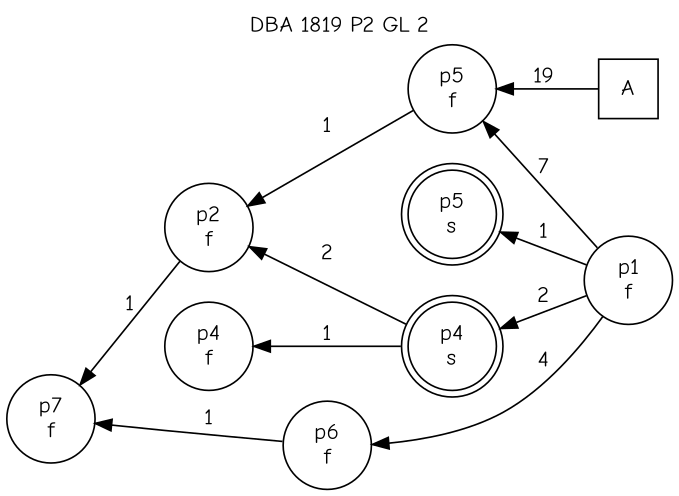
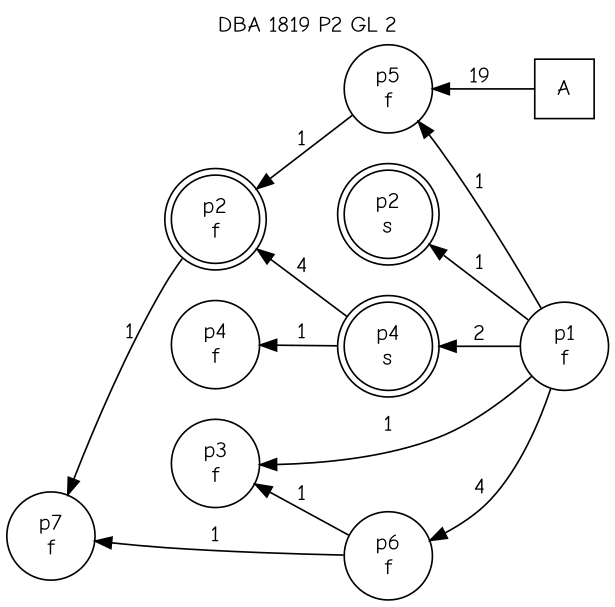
(544, 167) -> (480, 182)
(452, 214) -> (388, 214)
(209, 227) -> (216, 219)
(327, 253) -> (302, 266)
none -> (216, 463)
